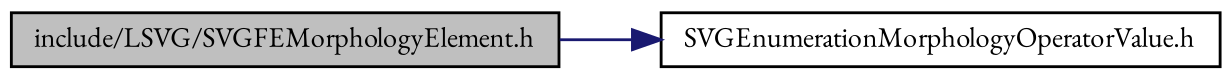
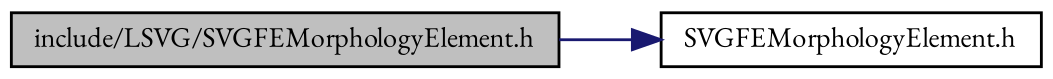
(941, 40) -> (851, 40)
